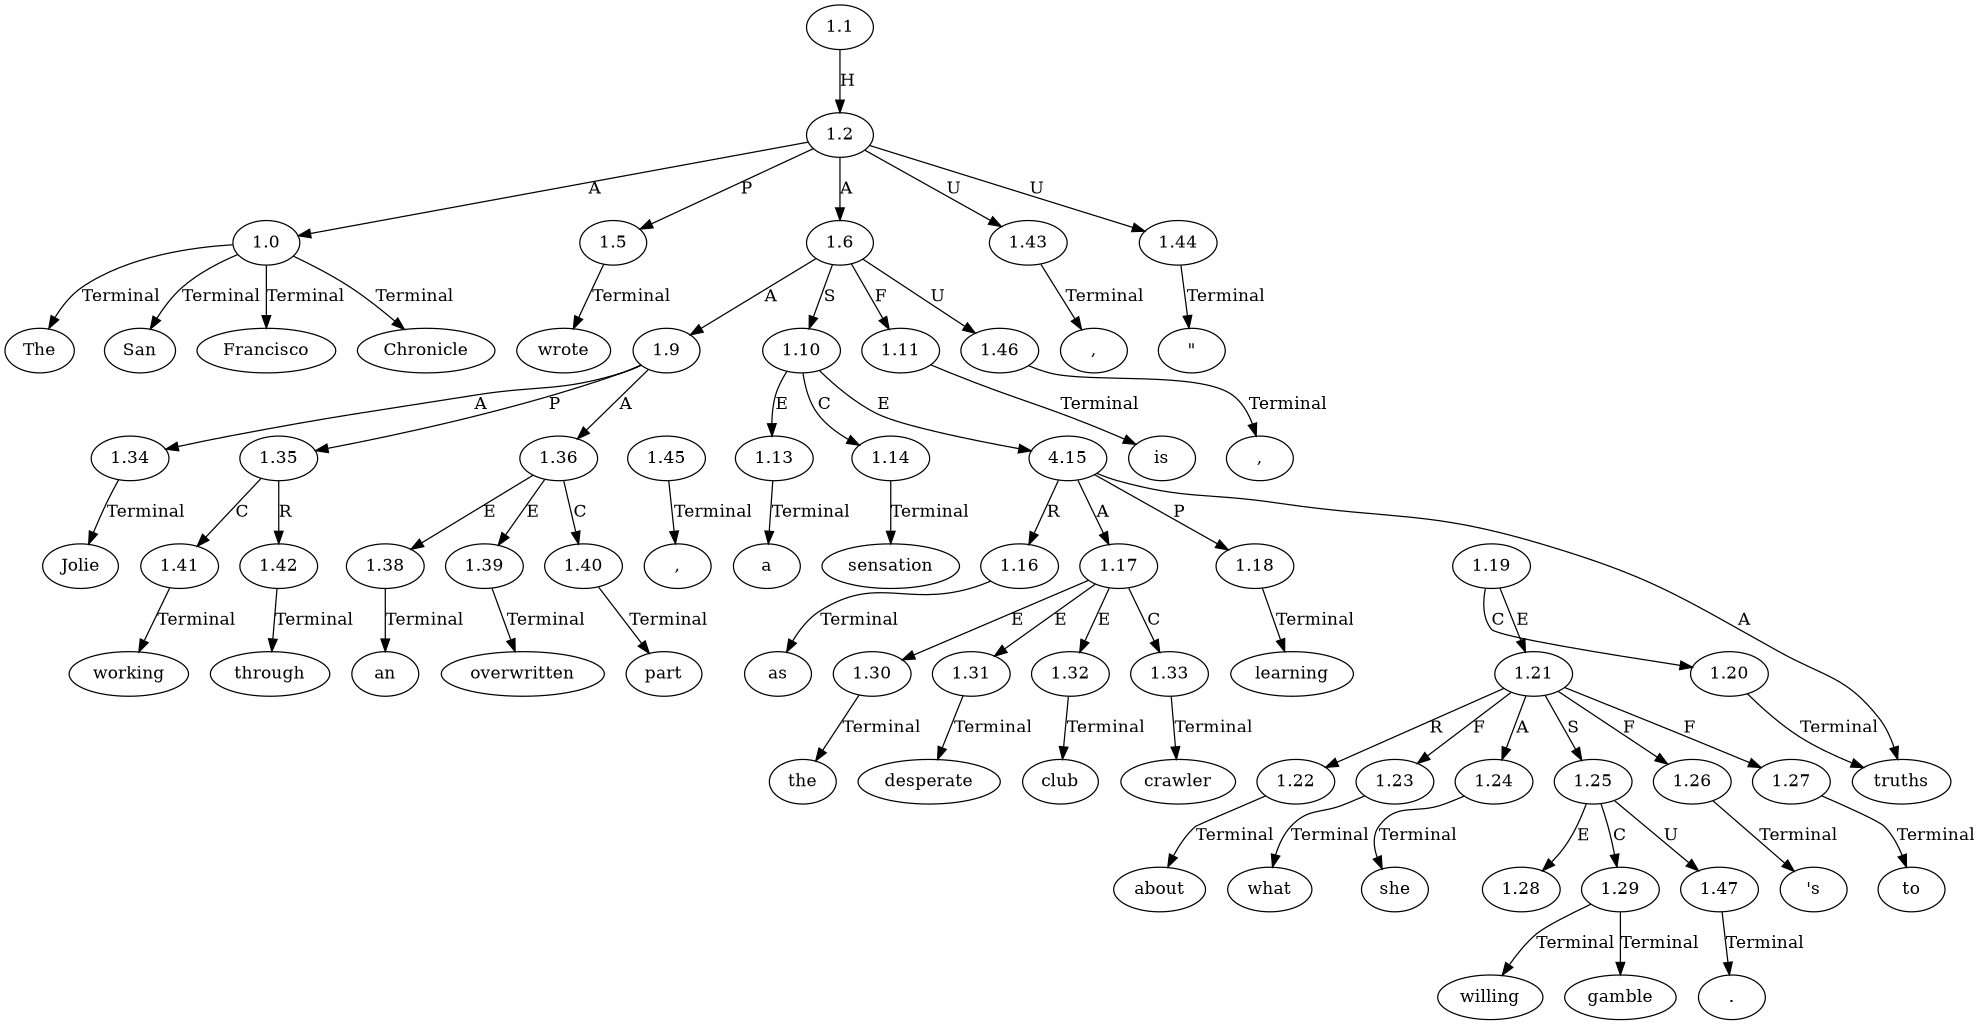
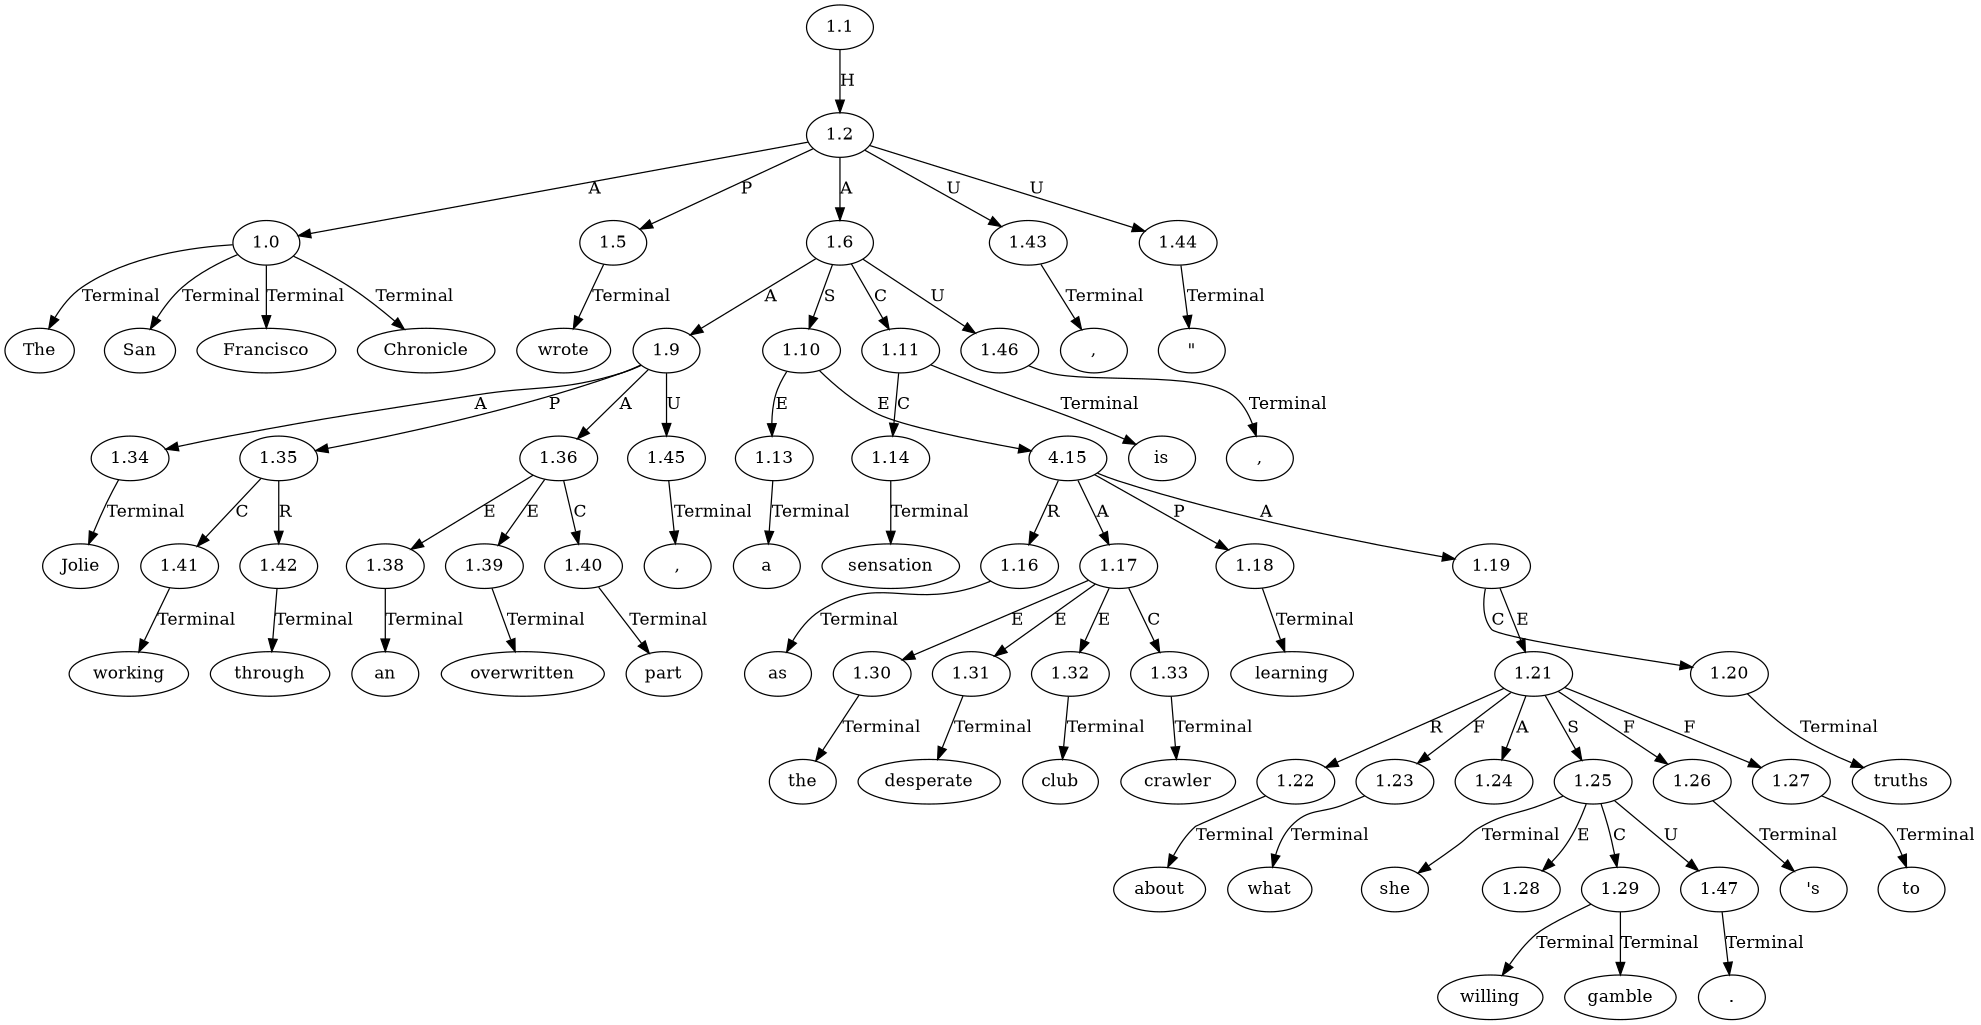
(881, 297) -> (881, 297)
none -> (667, 398)
(817, 412) -> (896, 398)
(1524, 539) -> (1268, 522)
(1404, 811) -> (1491, 822)
